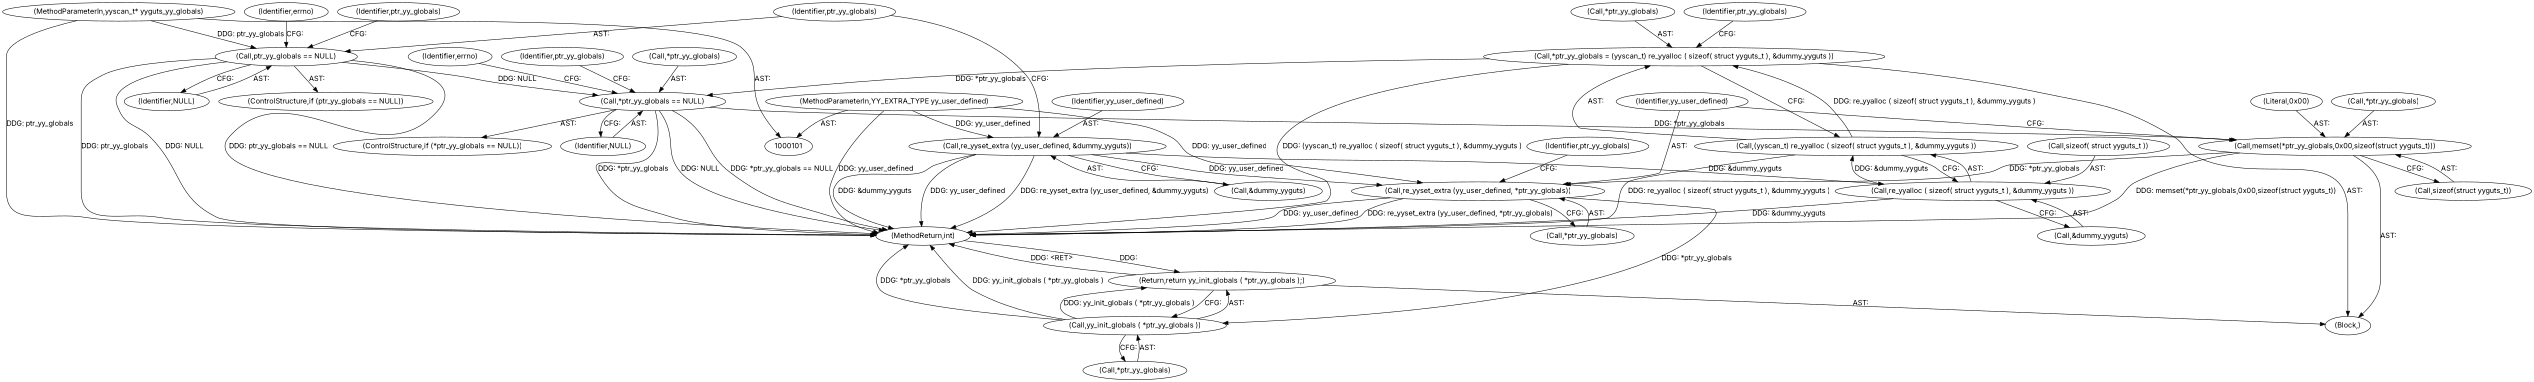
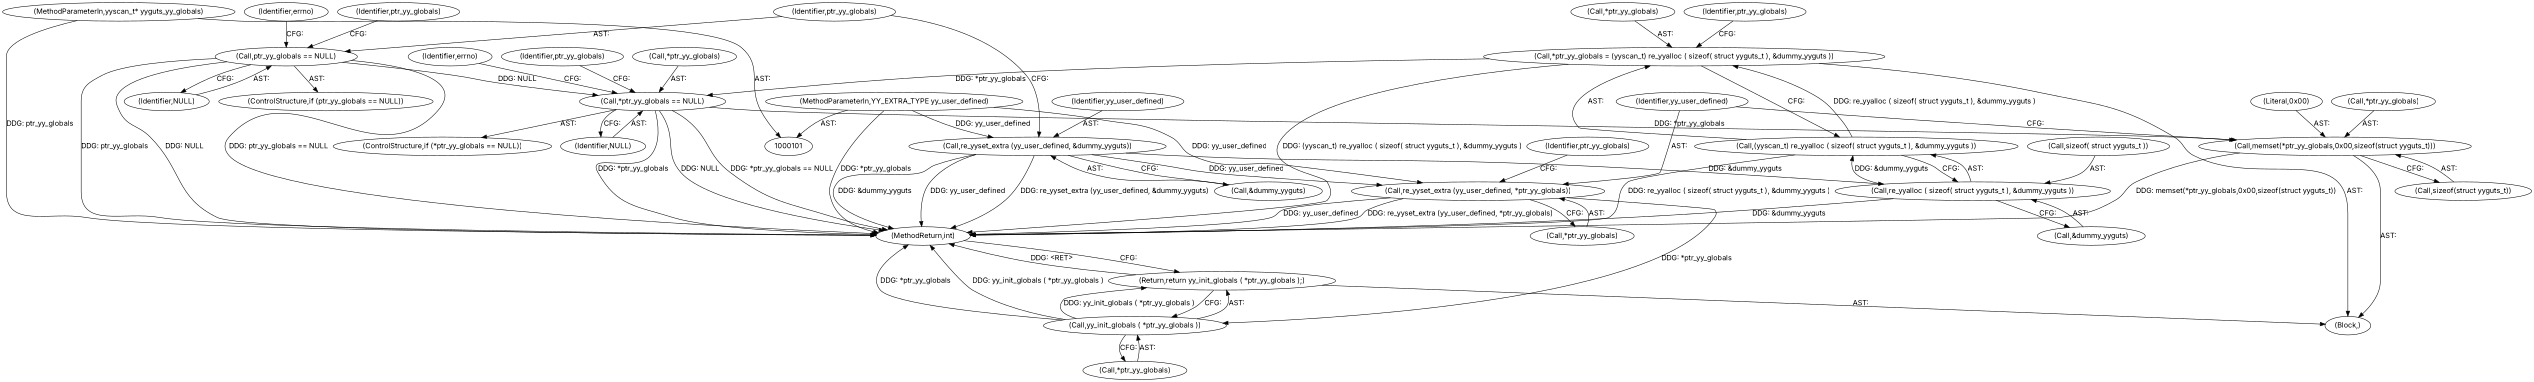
(201, 34) -> none
(876, 169) -> (876, 169)
(1902, 180) -> none
(1129, 258) -> (1129, 258)
